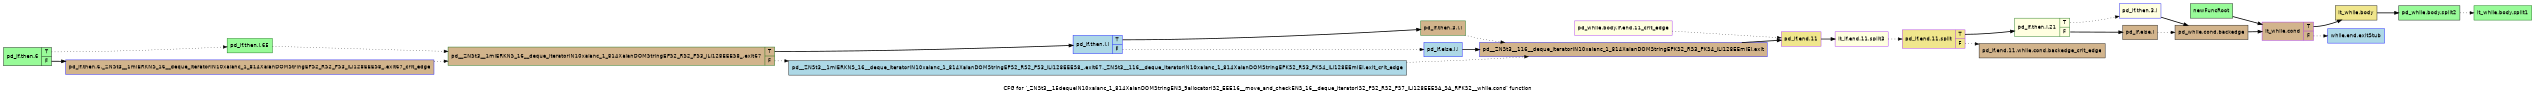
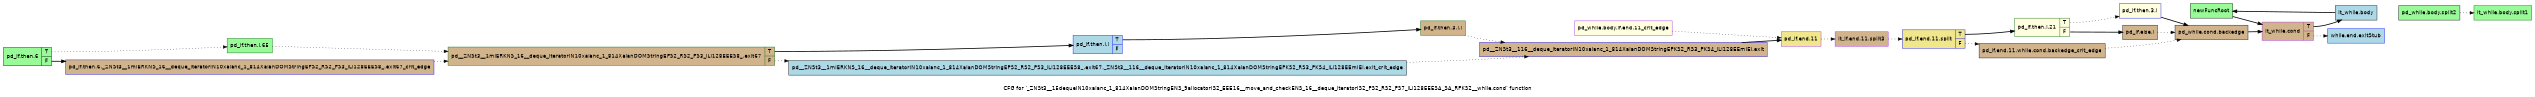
(2356, 13) -> (2356, 13)
(2386, 13) -> (2286, 12)
(1826, 39) -> (1826, 39)
(1862, 39) -> (1862, 39)
(1934, 39) -> (1934, 39)
none -> (2141, 45)
(1443, 50) -> none
